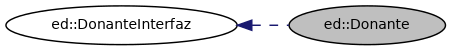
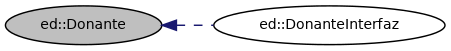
(270, 25) -> (195, 25)
